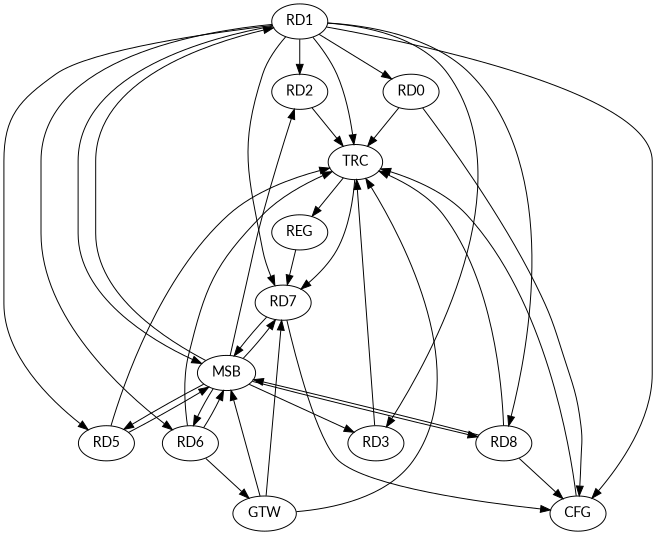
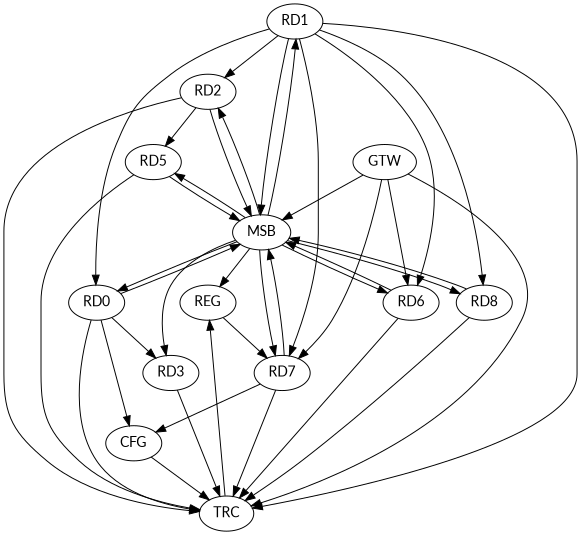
(5, 141) -> (184, 123)
(648, 152) -> none
none -> (227, 159)
(477, 172) -> (130, 335)
(343, 237) -> (256, 438)
none -> (182, 264)
none -> (238, 264)
none -> (176, 272)
(224, 475) -> (397, 227)
(537, 475) -> none
